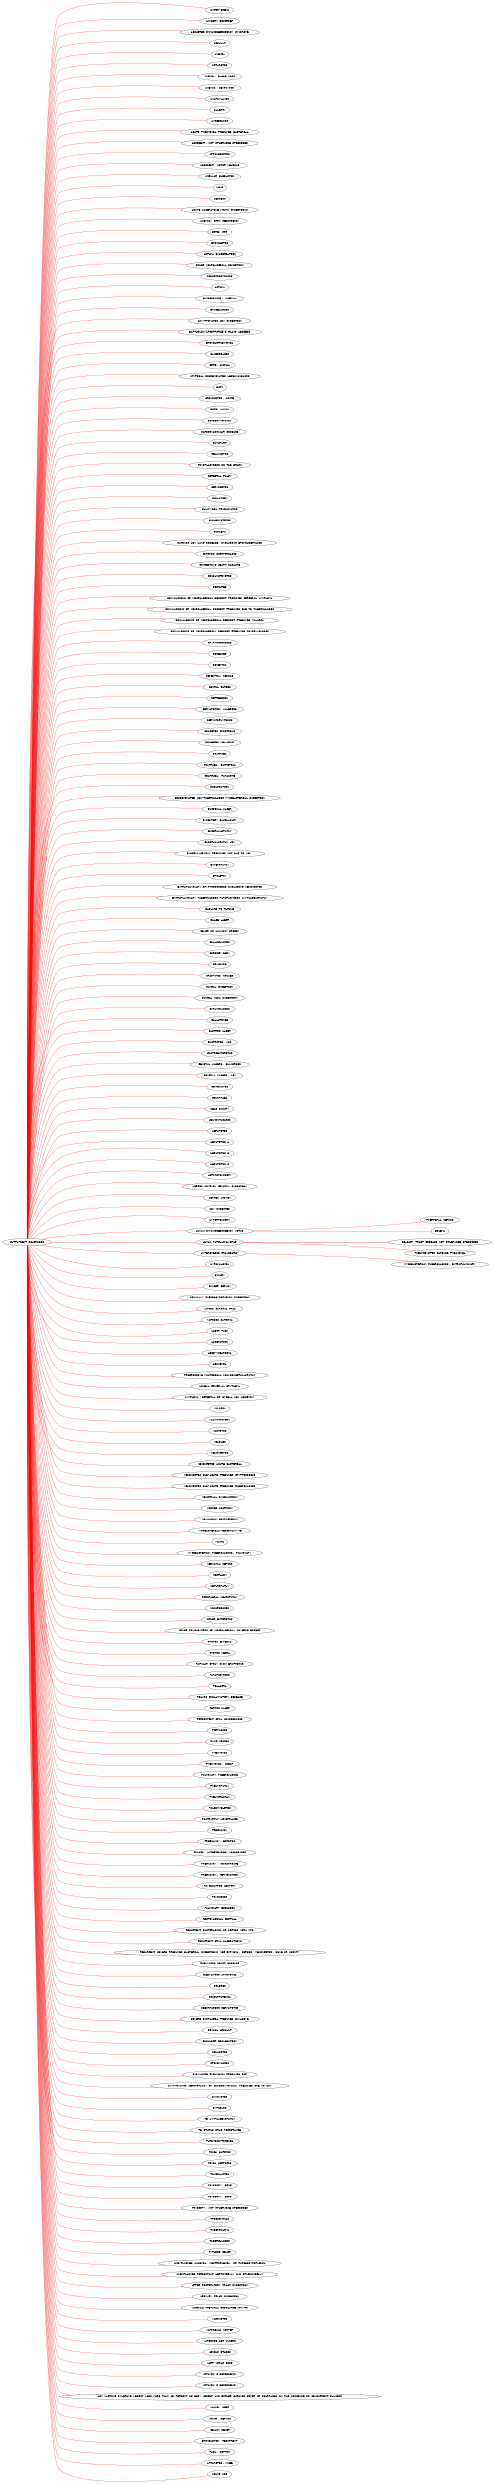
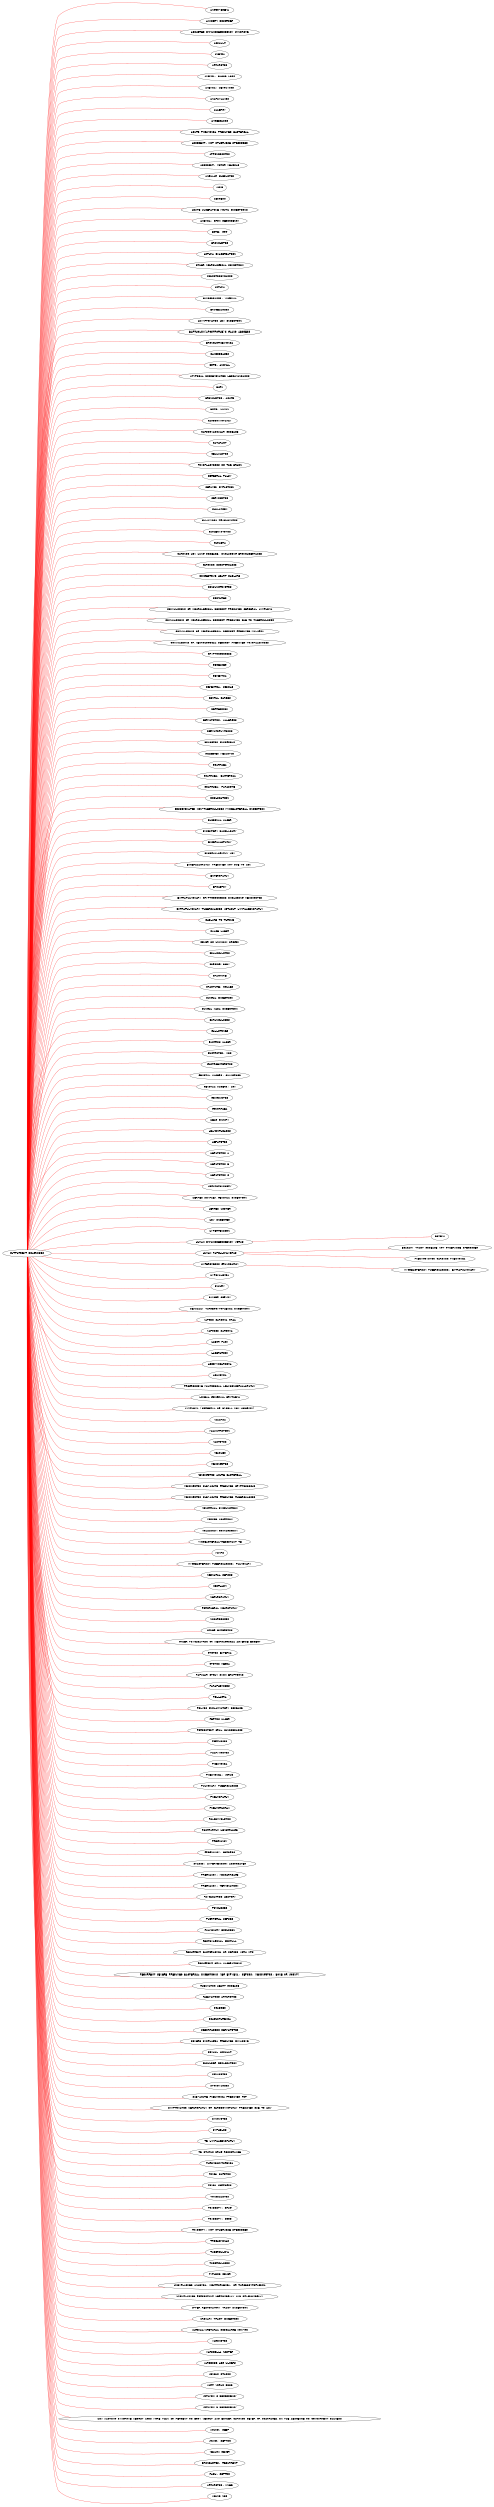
none -> (220, 487)
(220, 898) -> (220, 909)
(338, 1228) -> (36, 1657)
(220, 1764) -> (220, 1775)
